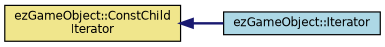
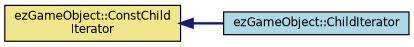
(302, 23) -> (316, 23)
